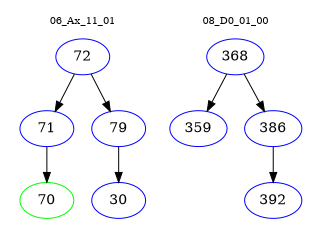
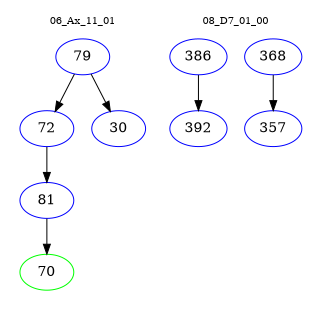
(236, 21) -> (236, 21)
(98, 88) -> (67, 88)
(252, 88) -> none
(47, 129) -> (47, 200)
(198, 129) -> (273, 129)
